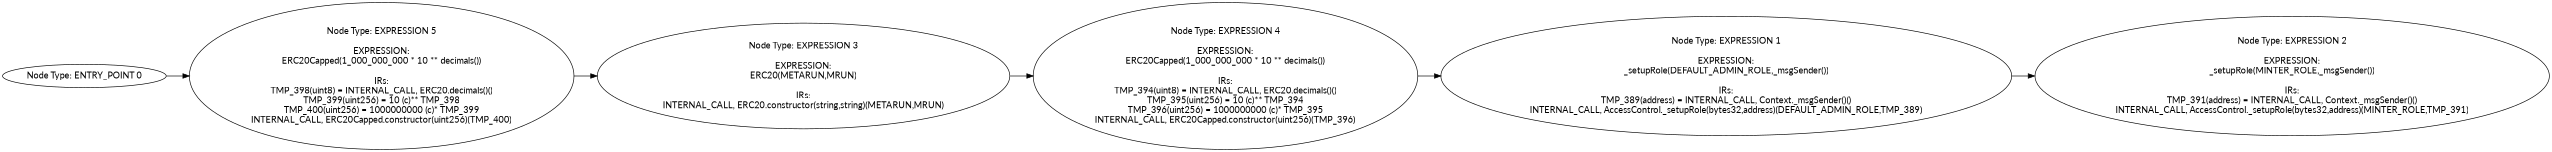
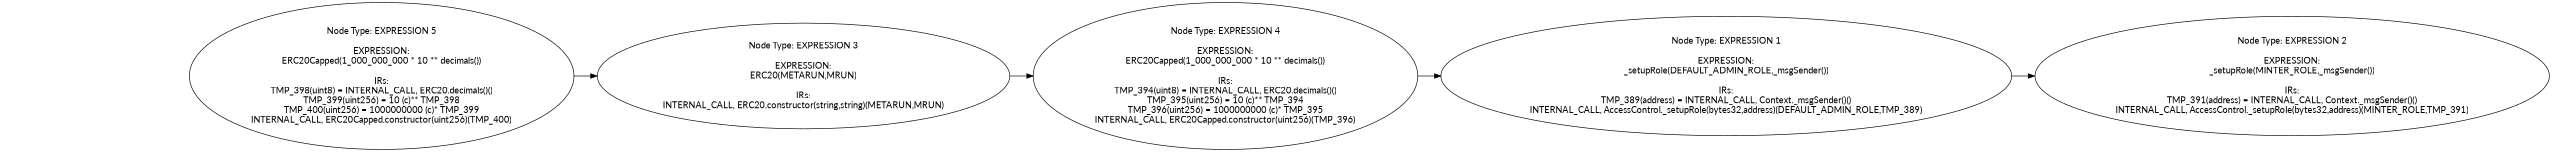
(84, 76) -> none
